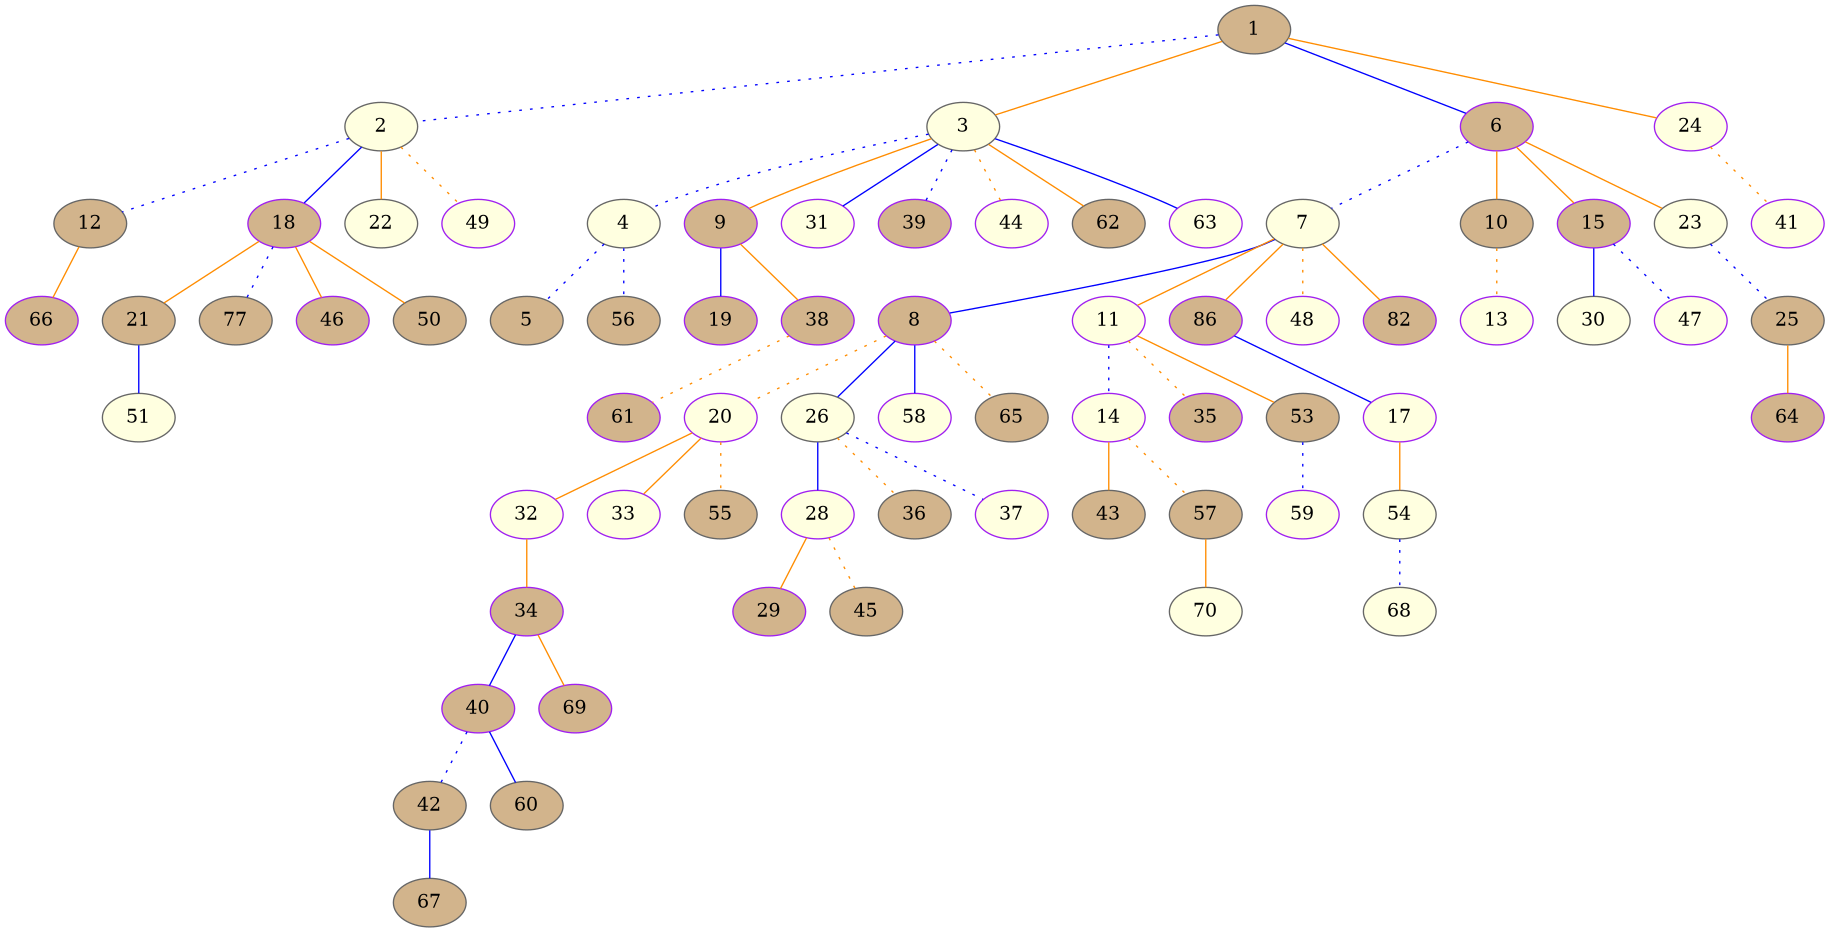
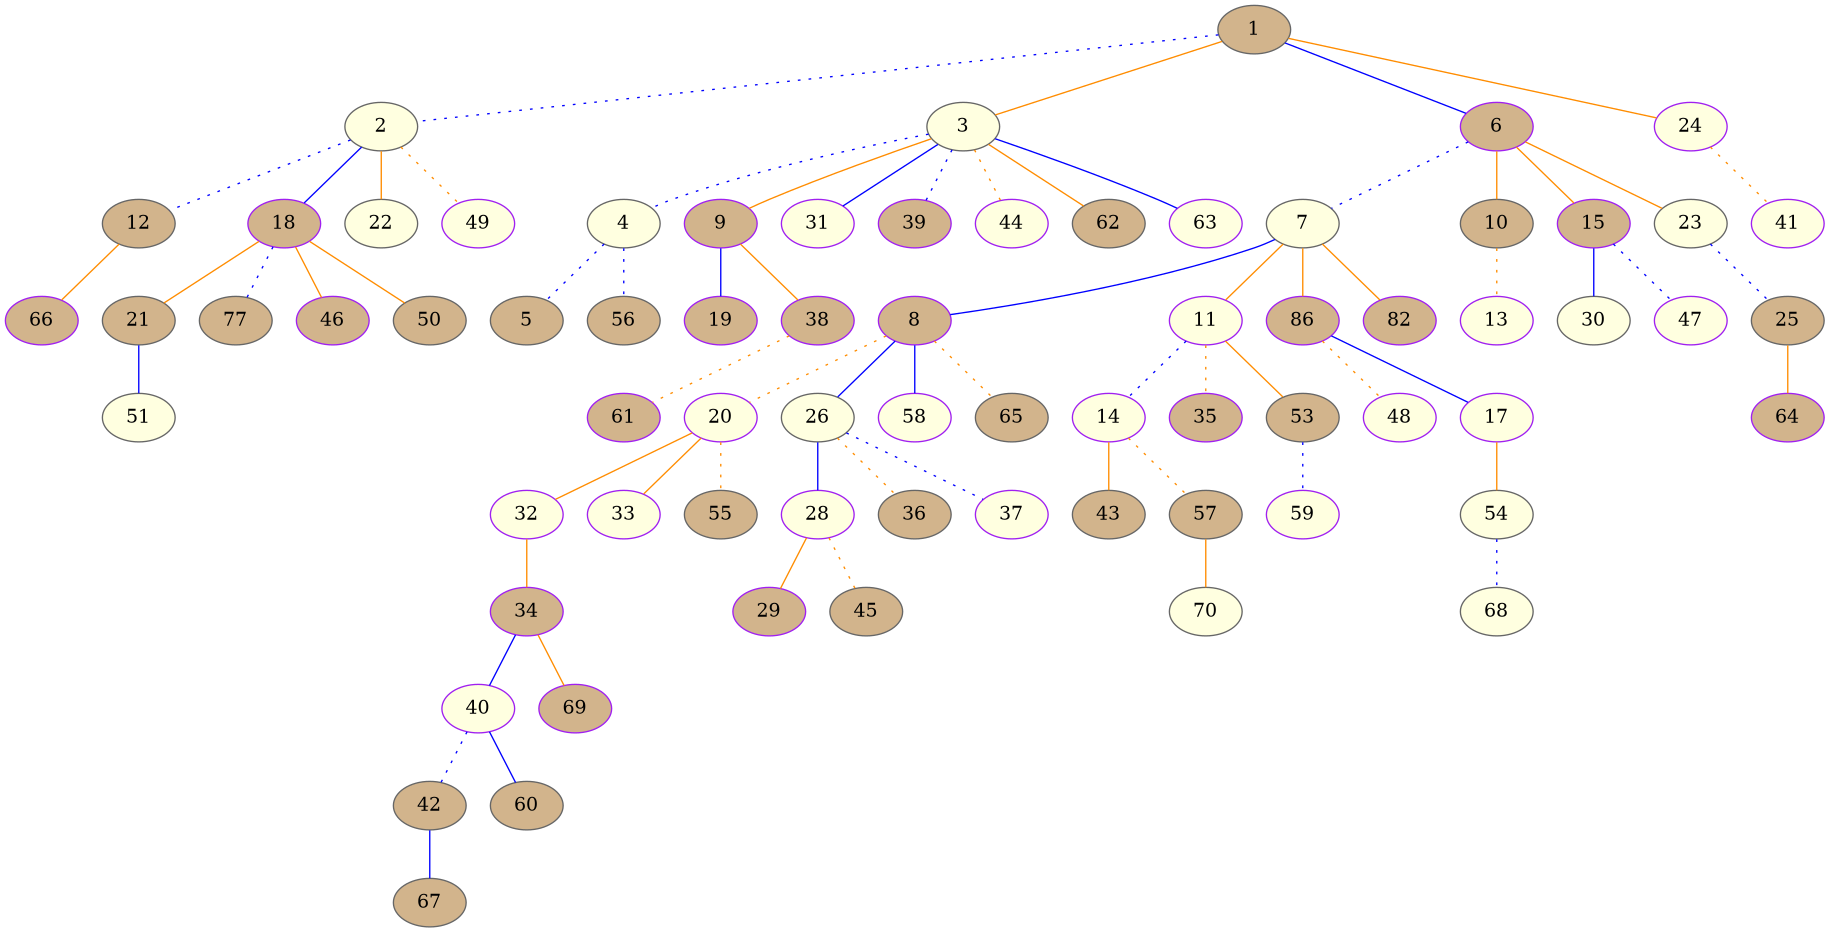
(1303, 272) -> (1351, 369)
(478, 709) -> (478, 709)
